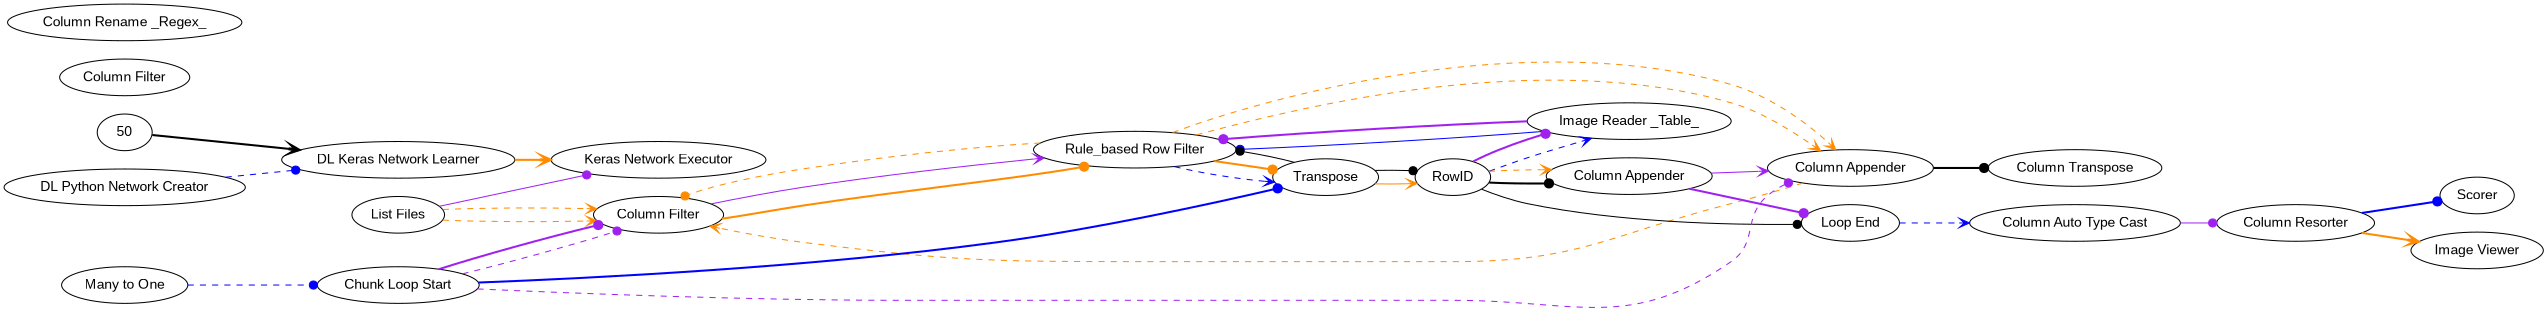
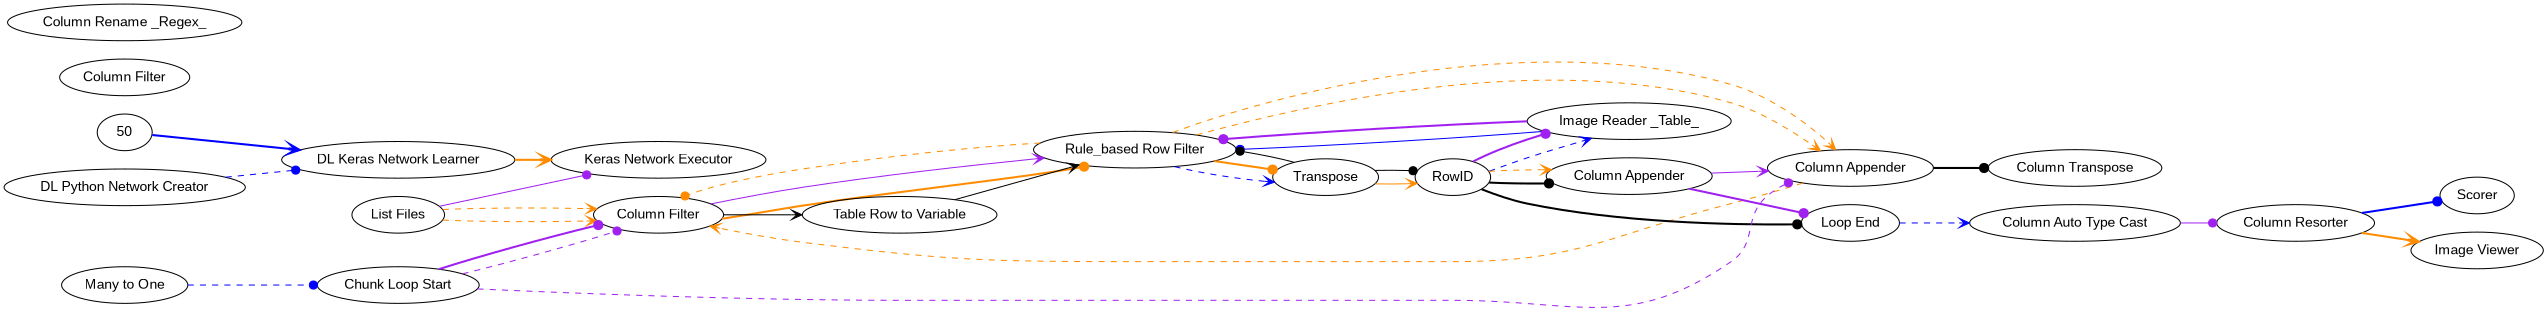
(221, 142) -> (221, 142)
none -> (900, 215)
(1636, 219) -> (1636, 219)
(859, 258) -> none
